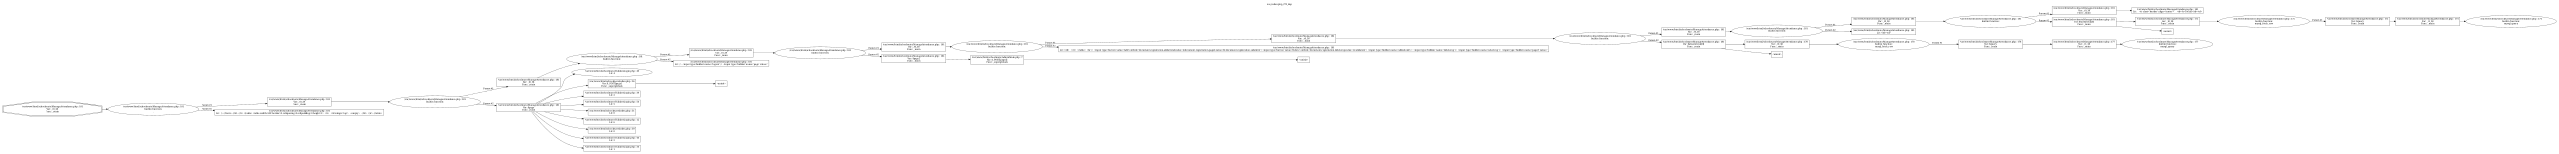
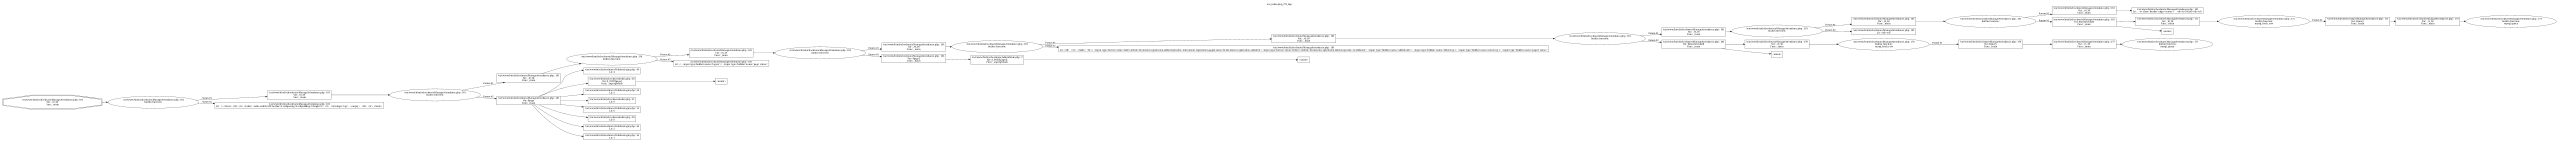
(612, 72) -> (612, 71)
(612, 94) -> none
